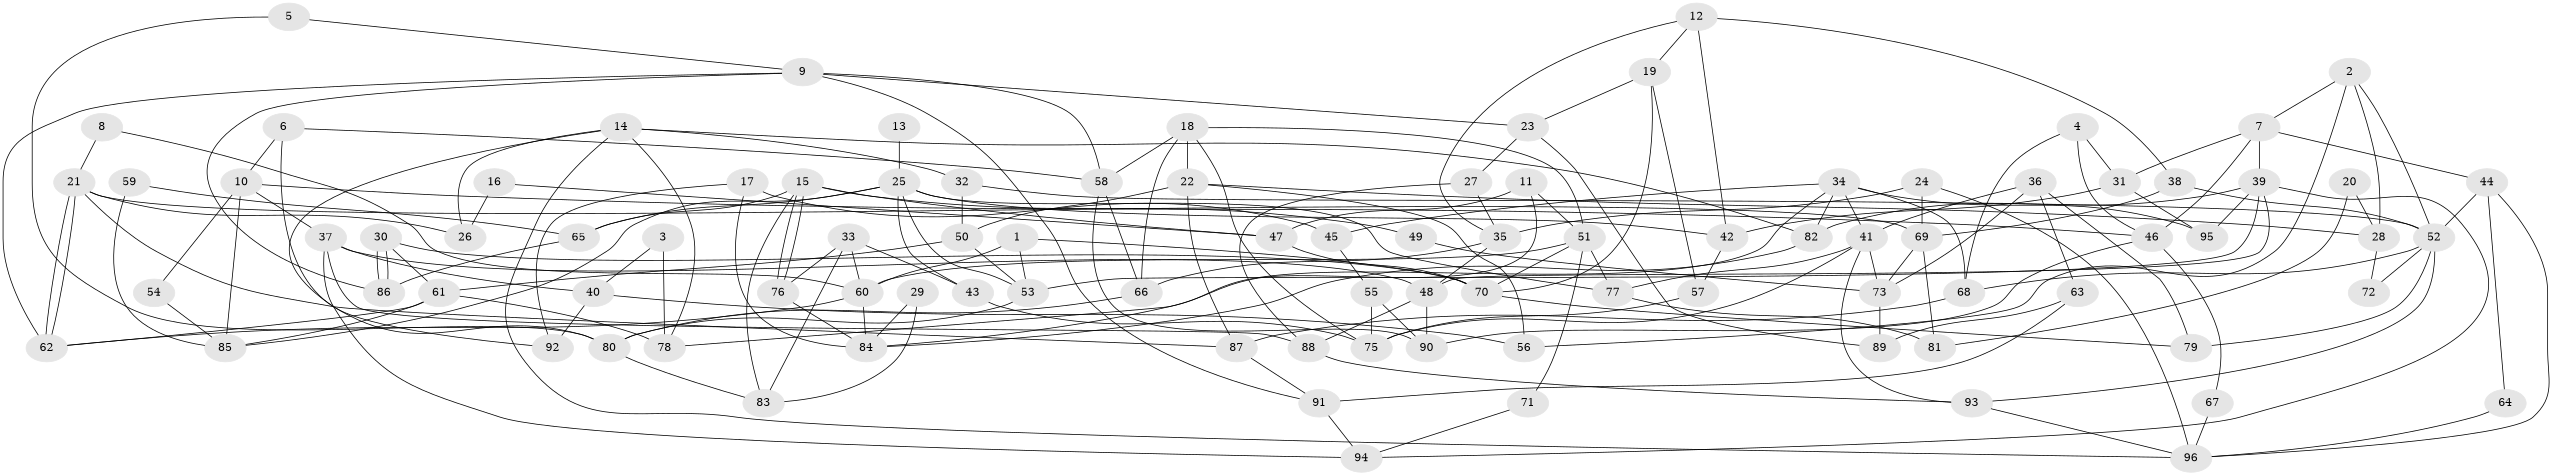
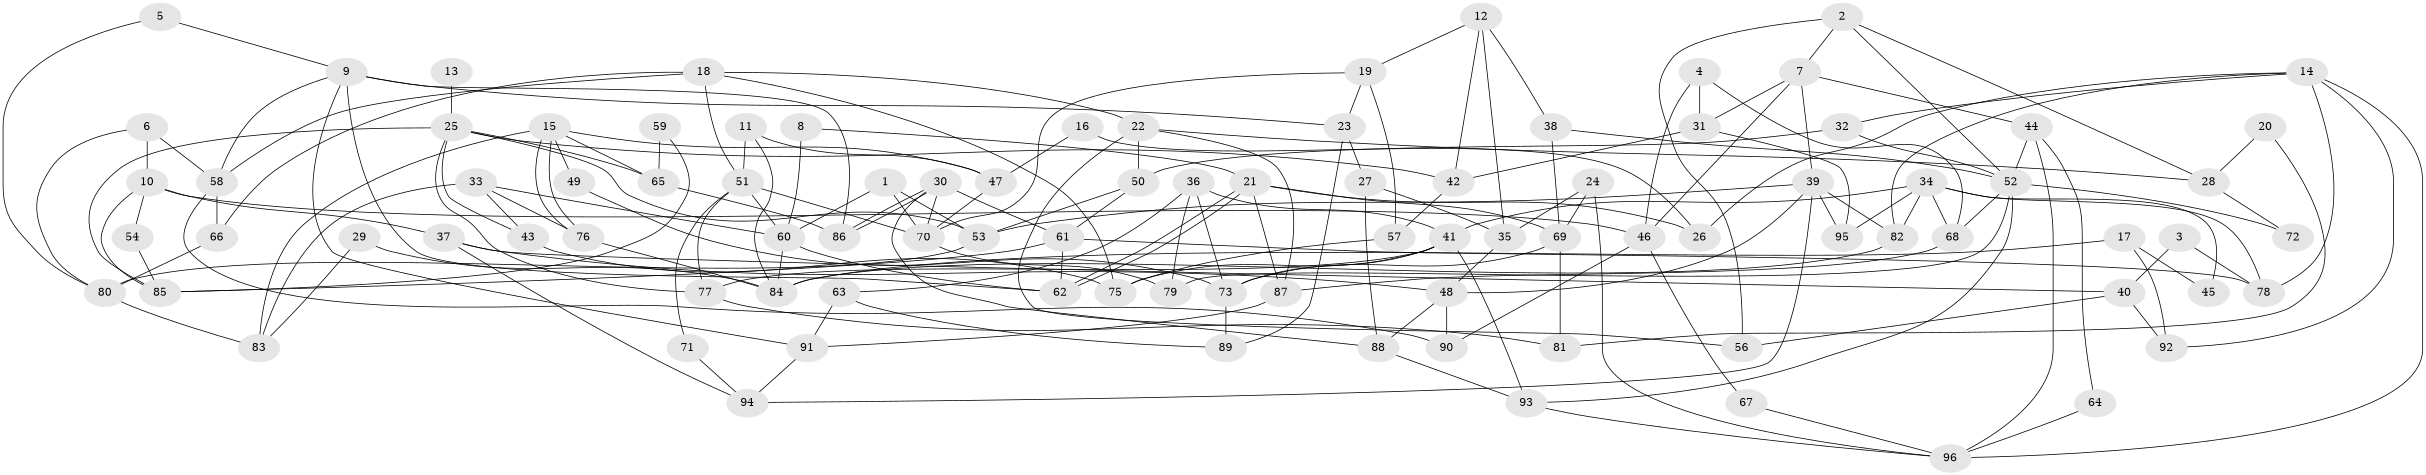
(1319, 261) -> none
(1372, 293) -> none
(967, 329) -> (1000, 305)
